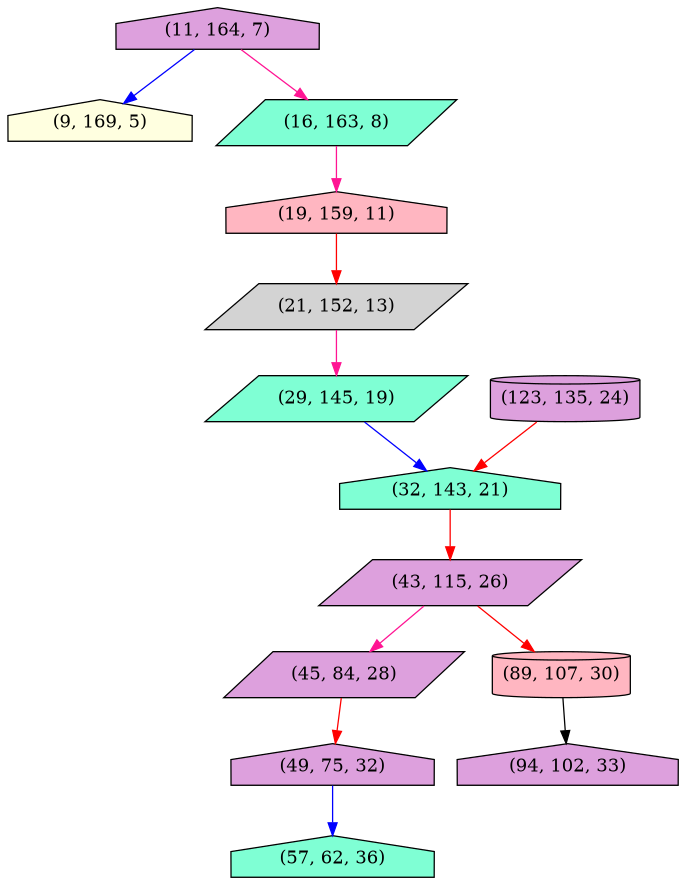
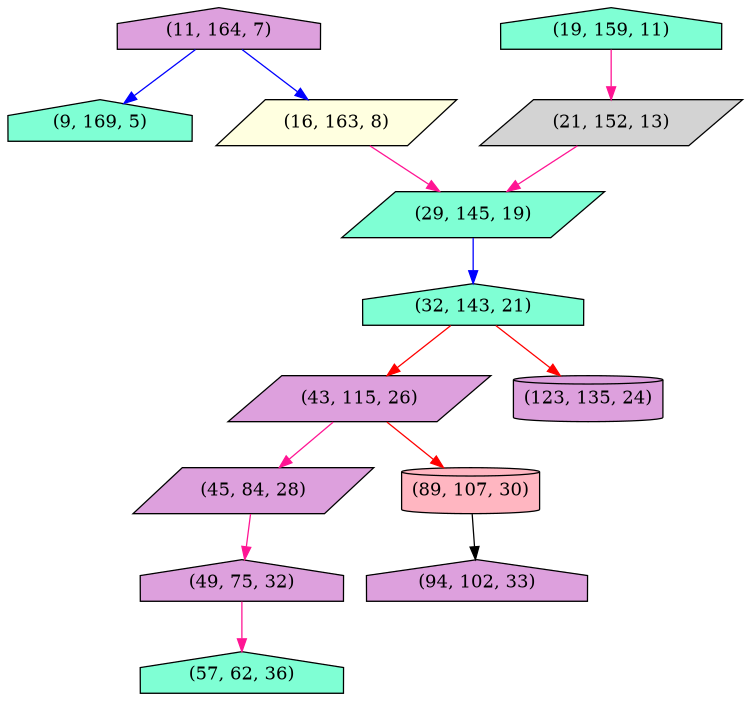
(269, 71) -> (270, 71)
(100, 123) -> (100, 123)
(336, 123) -> (336, 123)
(336, 162) -> (399, 165)
(336, 215) -> (611, 31)
(336, 252) -> (611, 68)
(511, 442) -> (523, 347)
(339, 714) -> (248, 530)
(333, 804) -> (242, 620)
